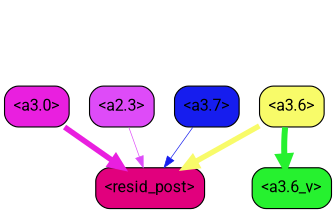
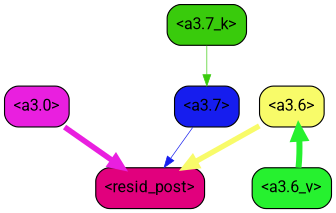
none -> (207, 25)
(122, 107) -> none
(284, 142) -> (299, 153)
